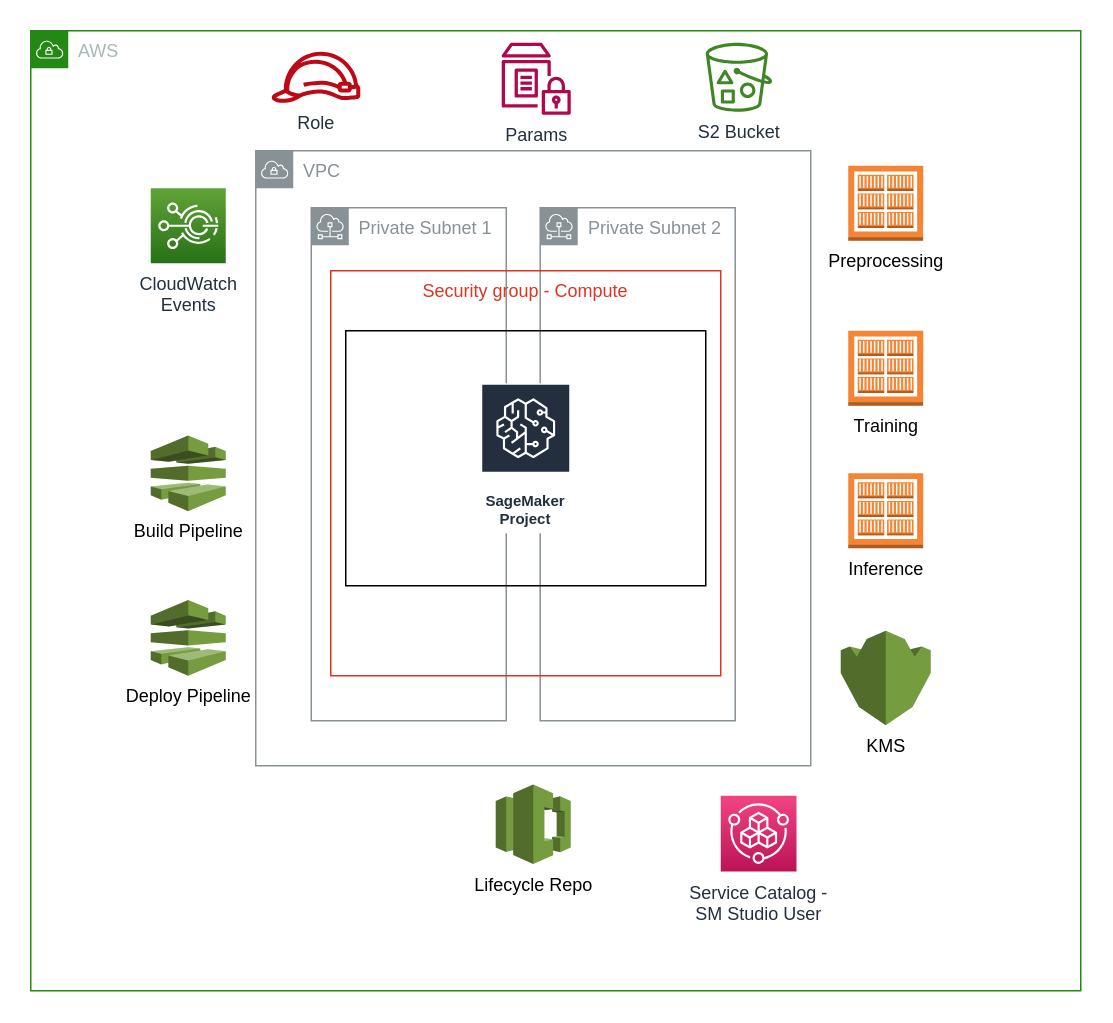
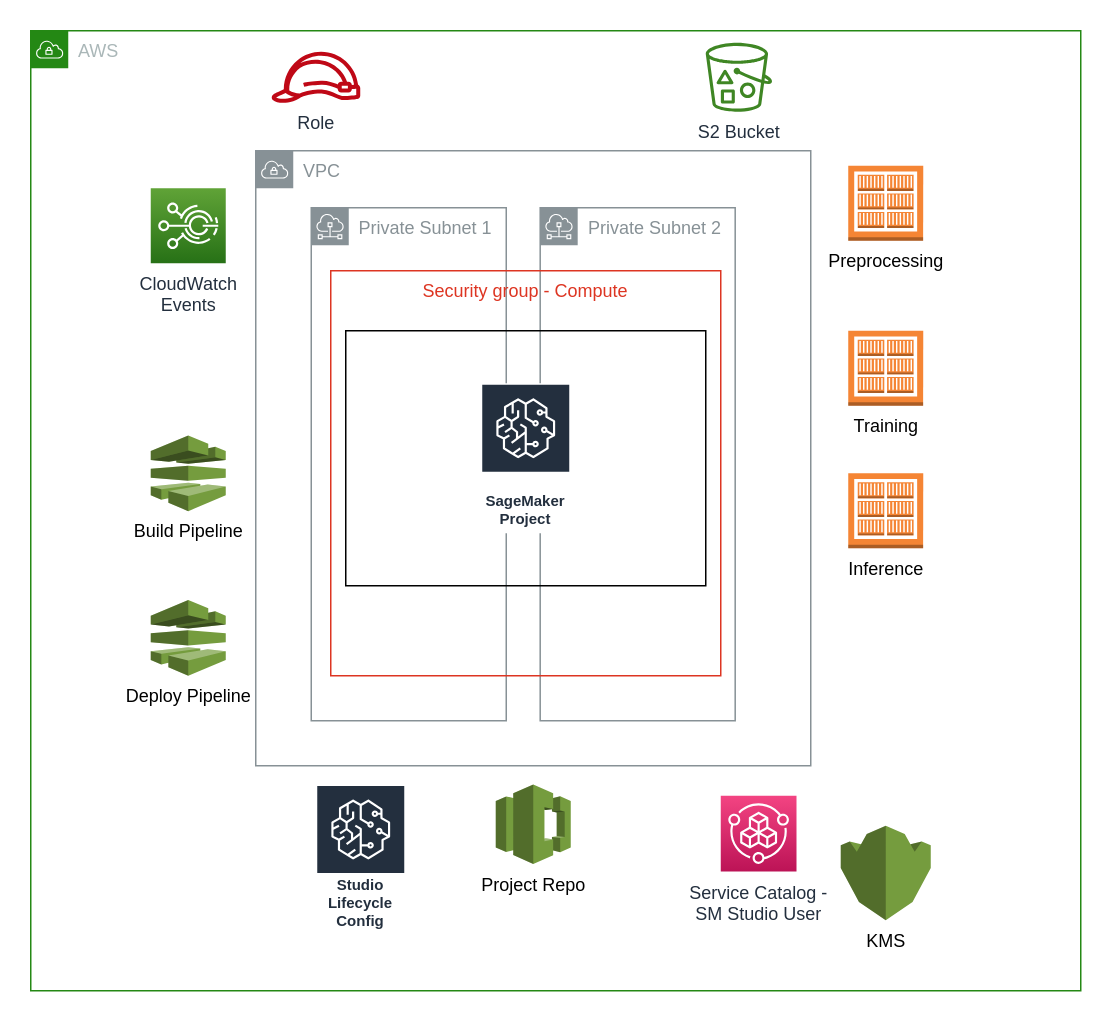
(536, 79) -> none
(886, 678) -> (886, 873)
none -> (361, 860)
(534, 886) -> (534, 886)
